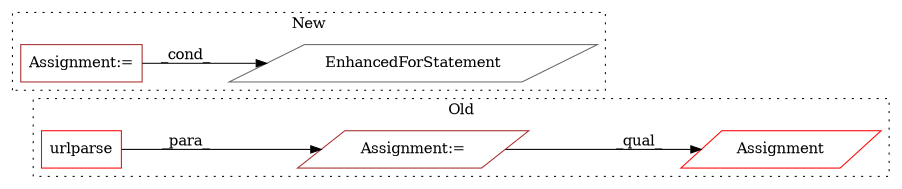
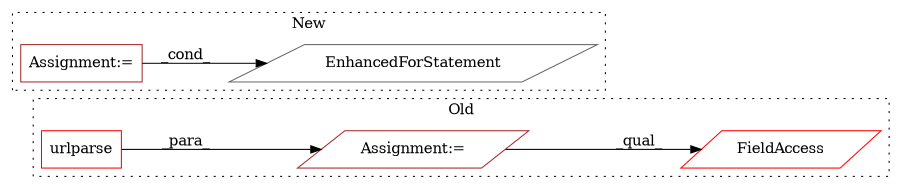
(781, 149) -> (781, 149)
